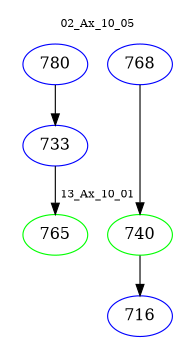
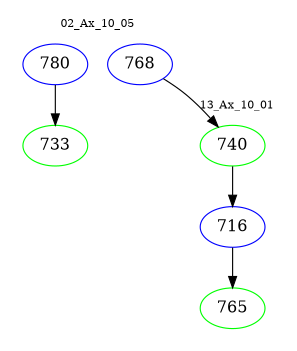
(55, 146) -> (55, 146)
(55, 191) -> (233, 262)
